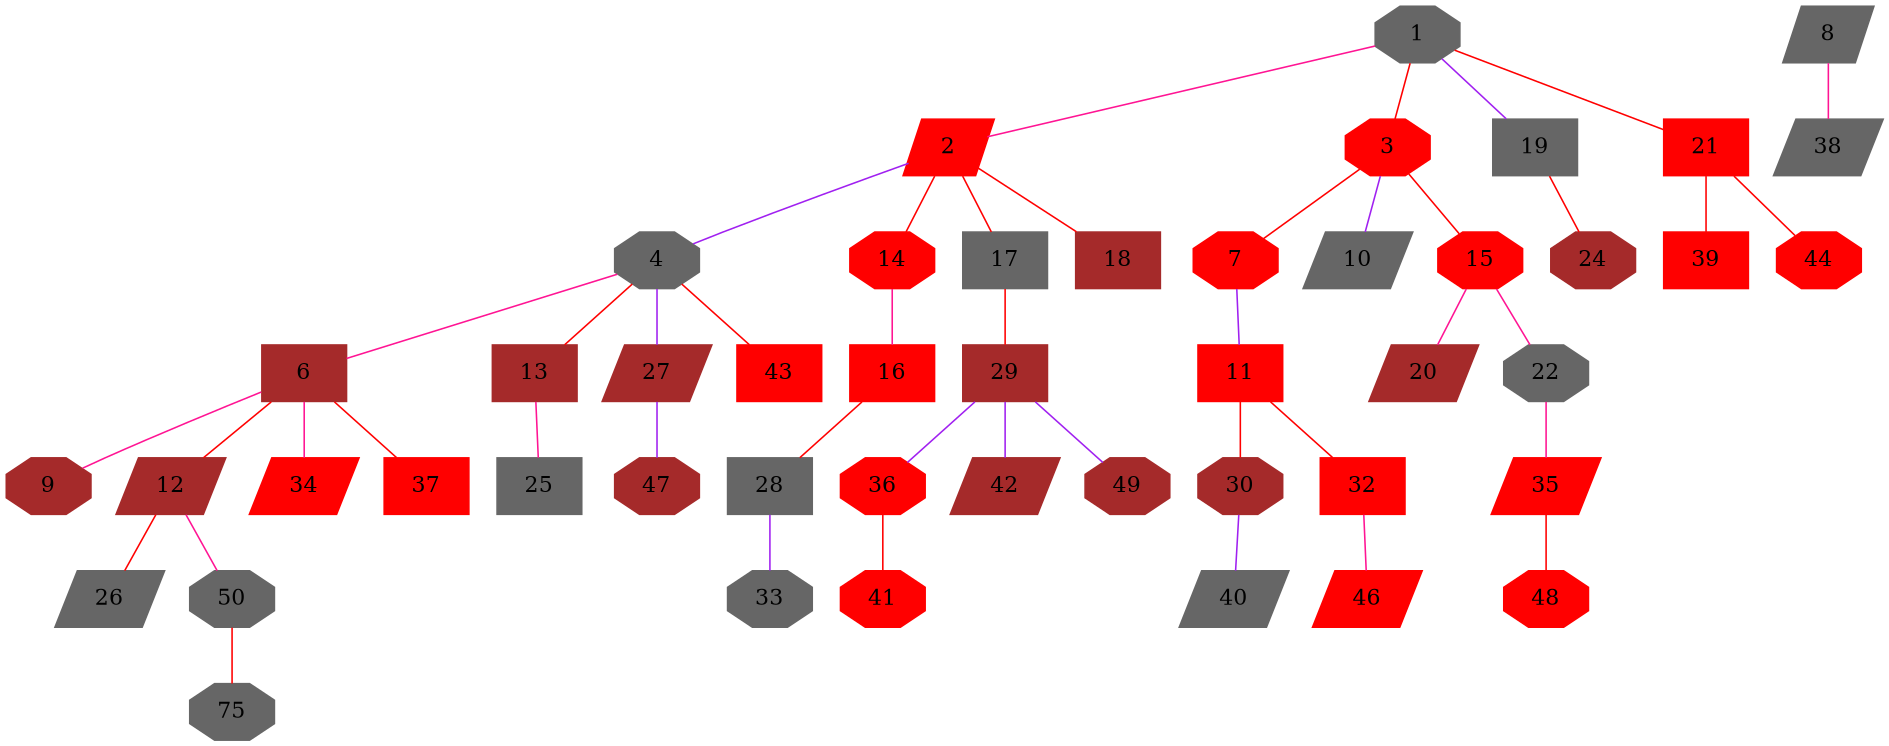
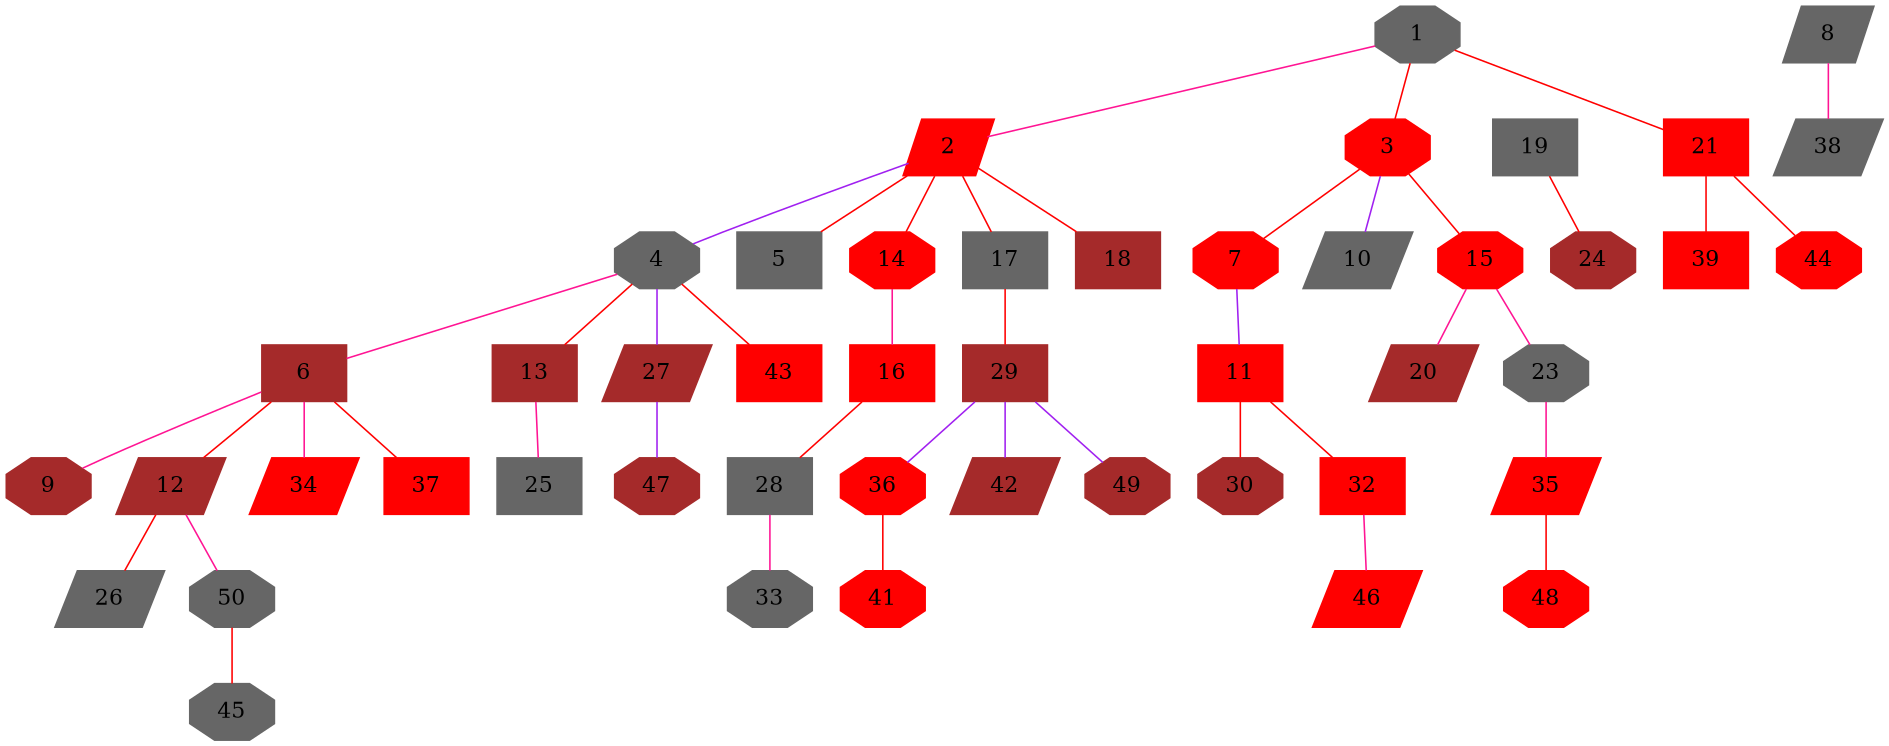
(1474, 89) -> none
none -> (779, 260)
(1546, 373) -> (1546, 373)
(770, 543) -> (770, 543)
(1234, 599) -> none
(232, 712) -> (232, 712)
